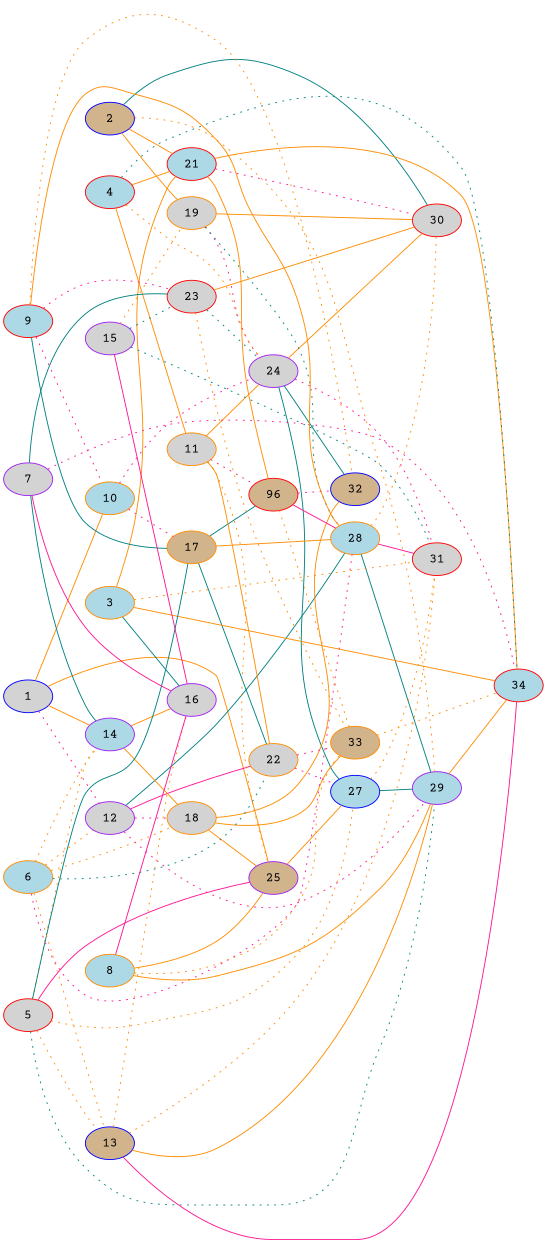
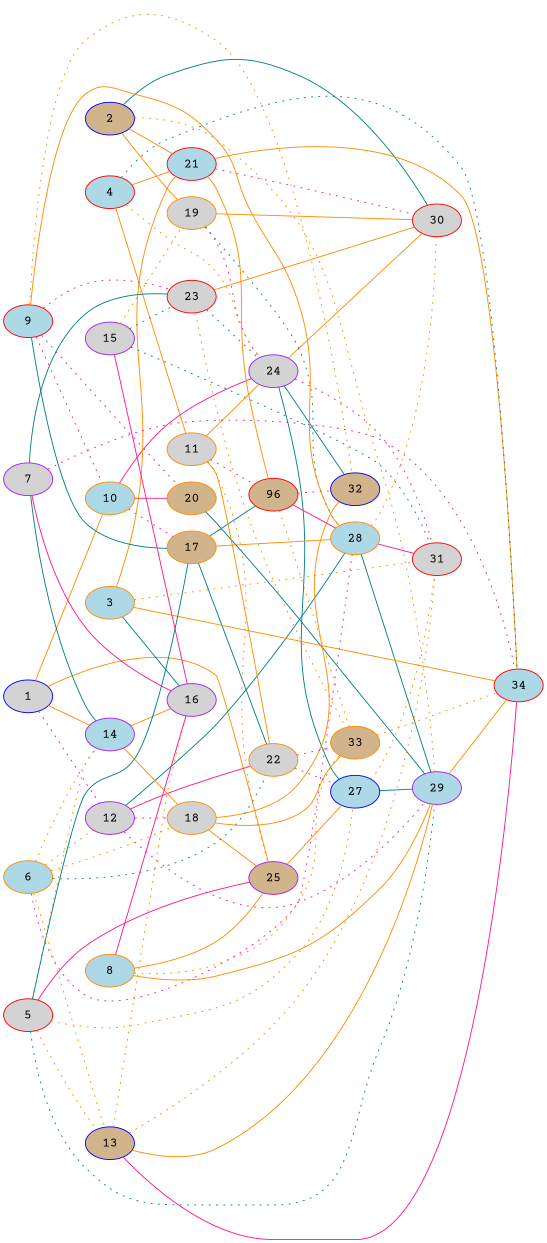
(186, 411) -> (186, 411)
none -> (192, 498)
